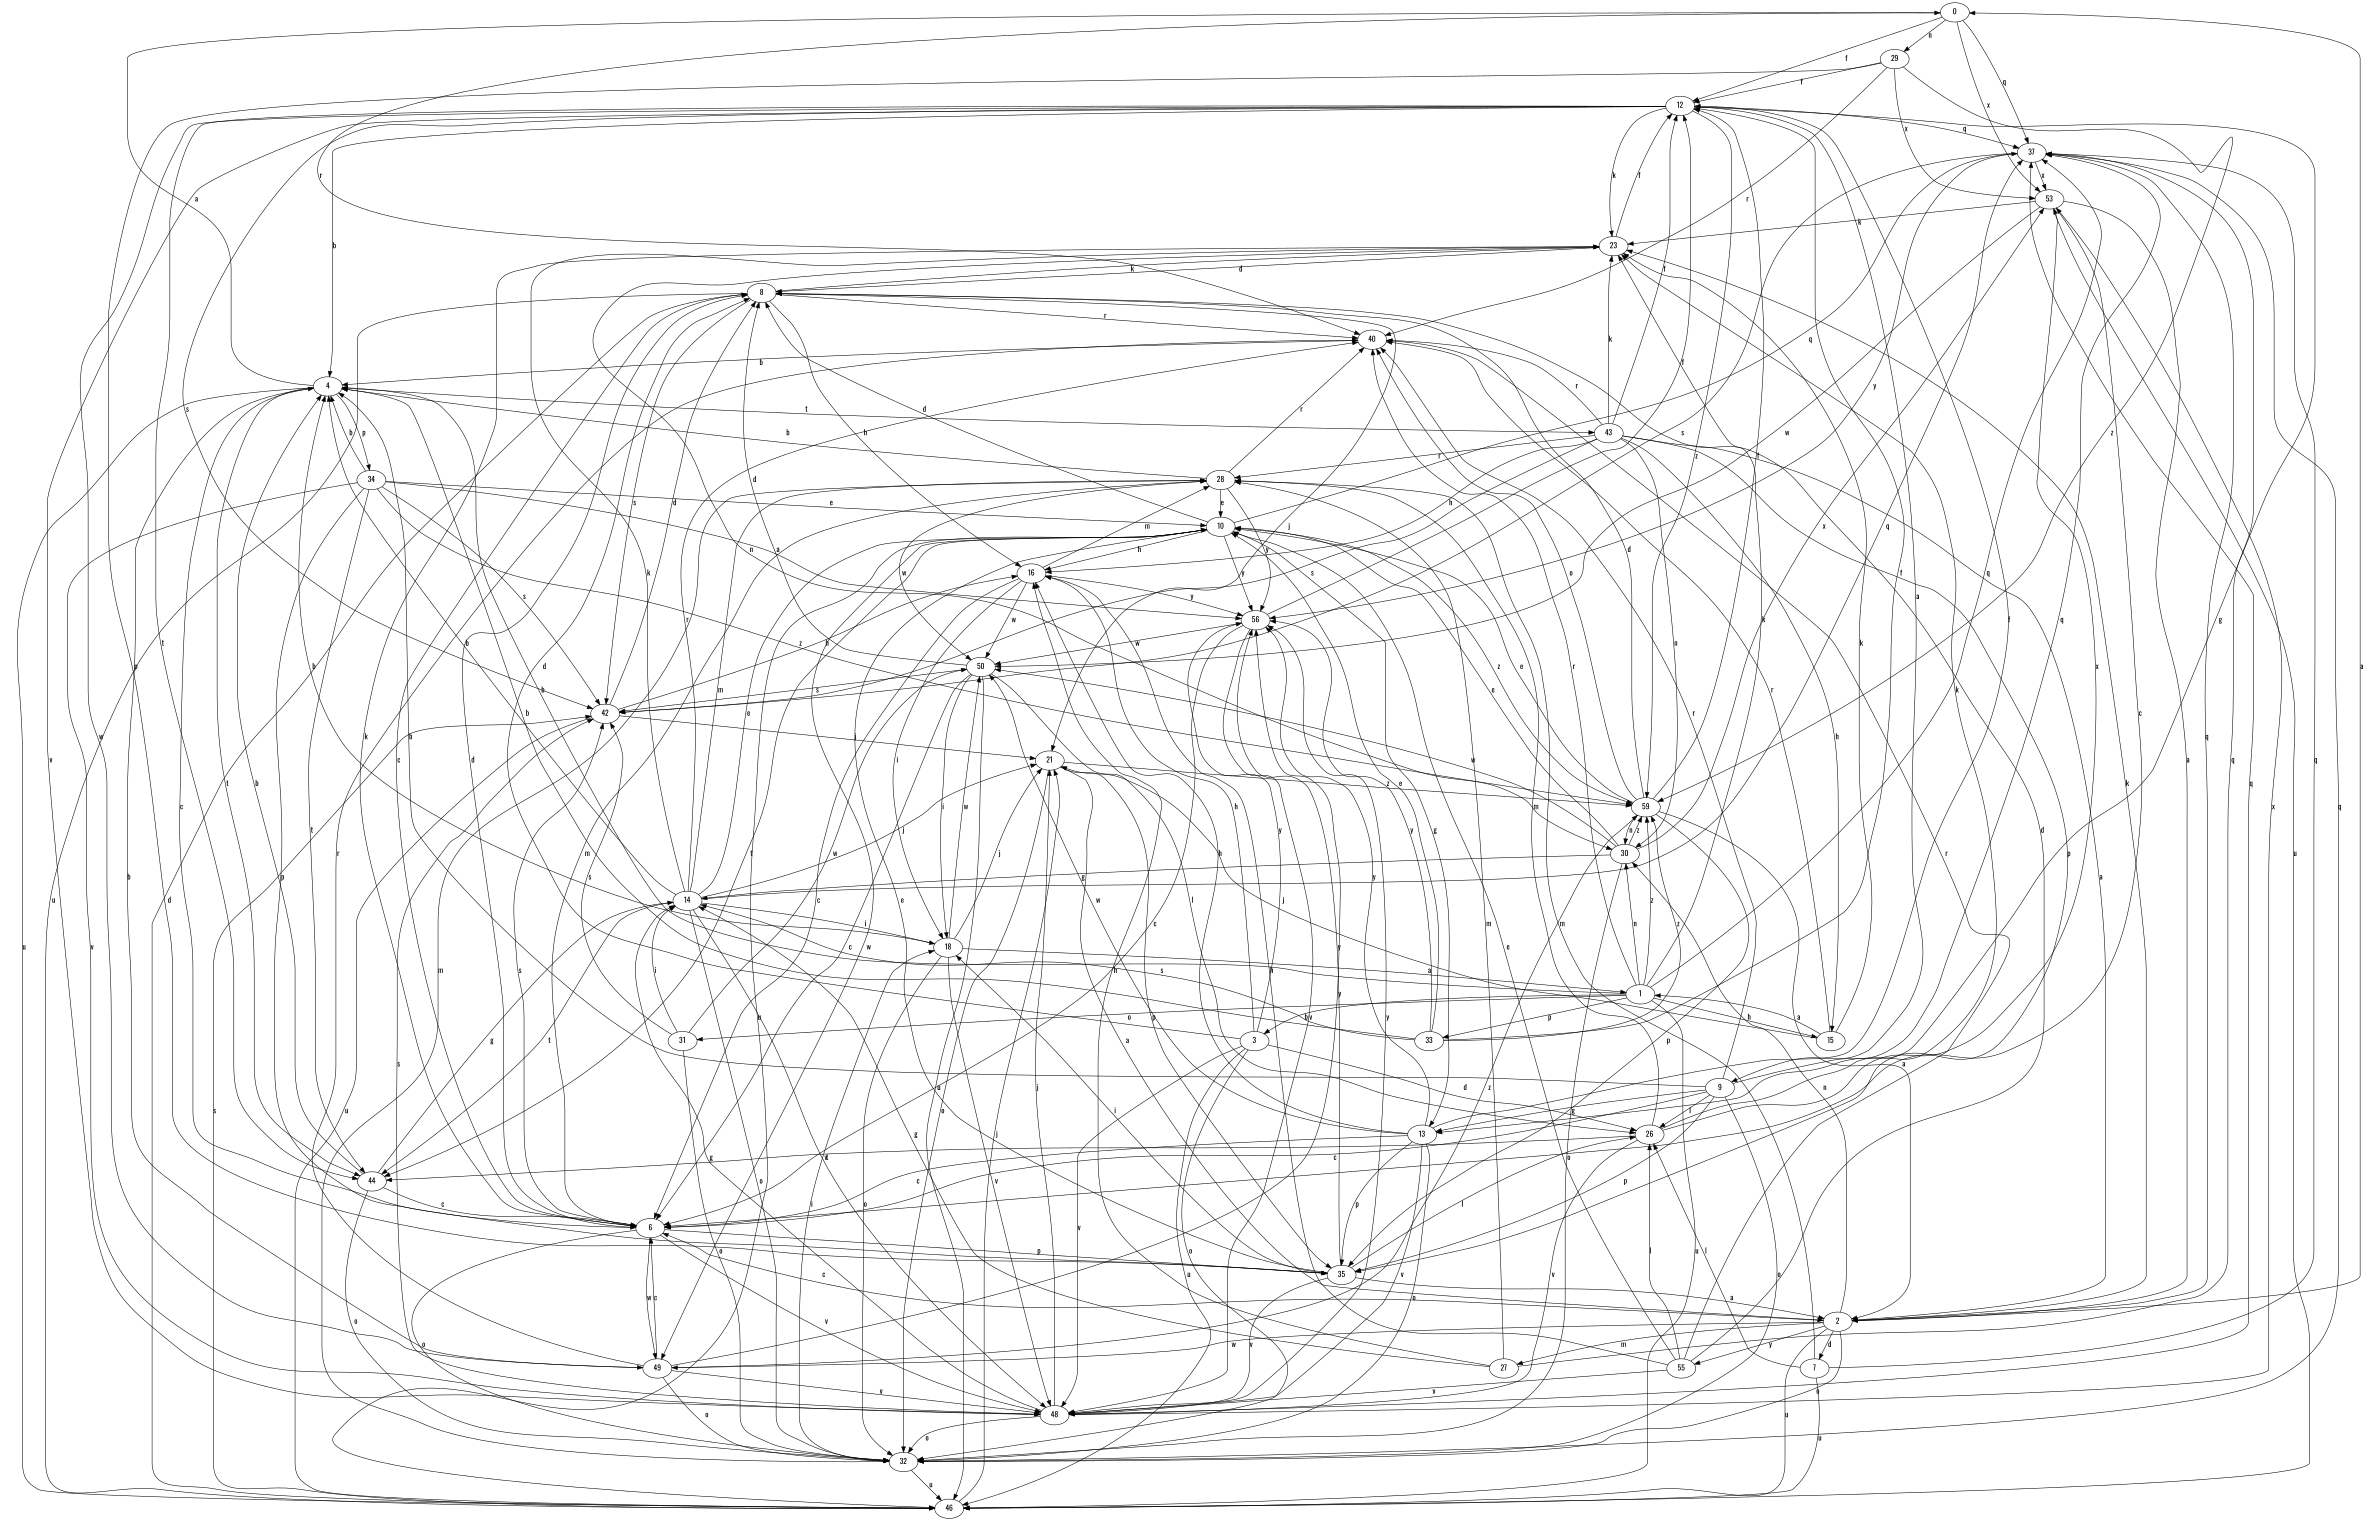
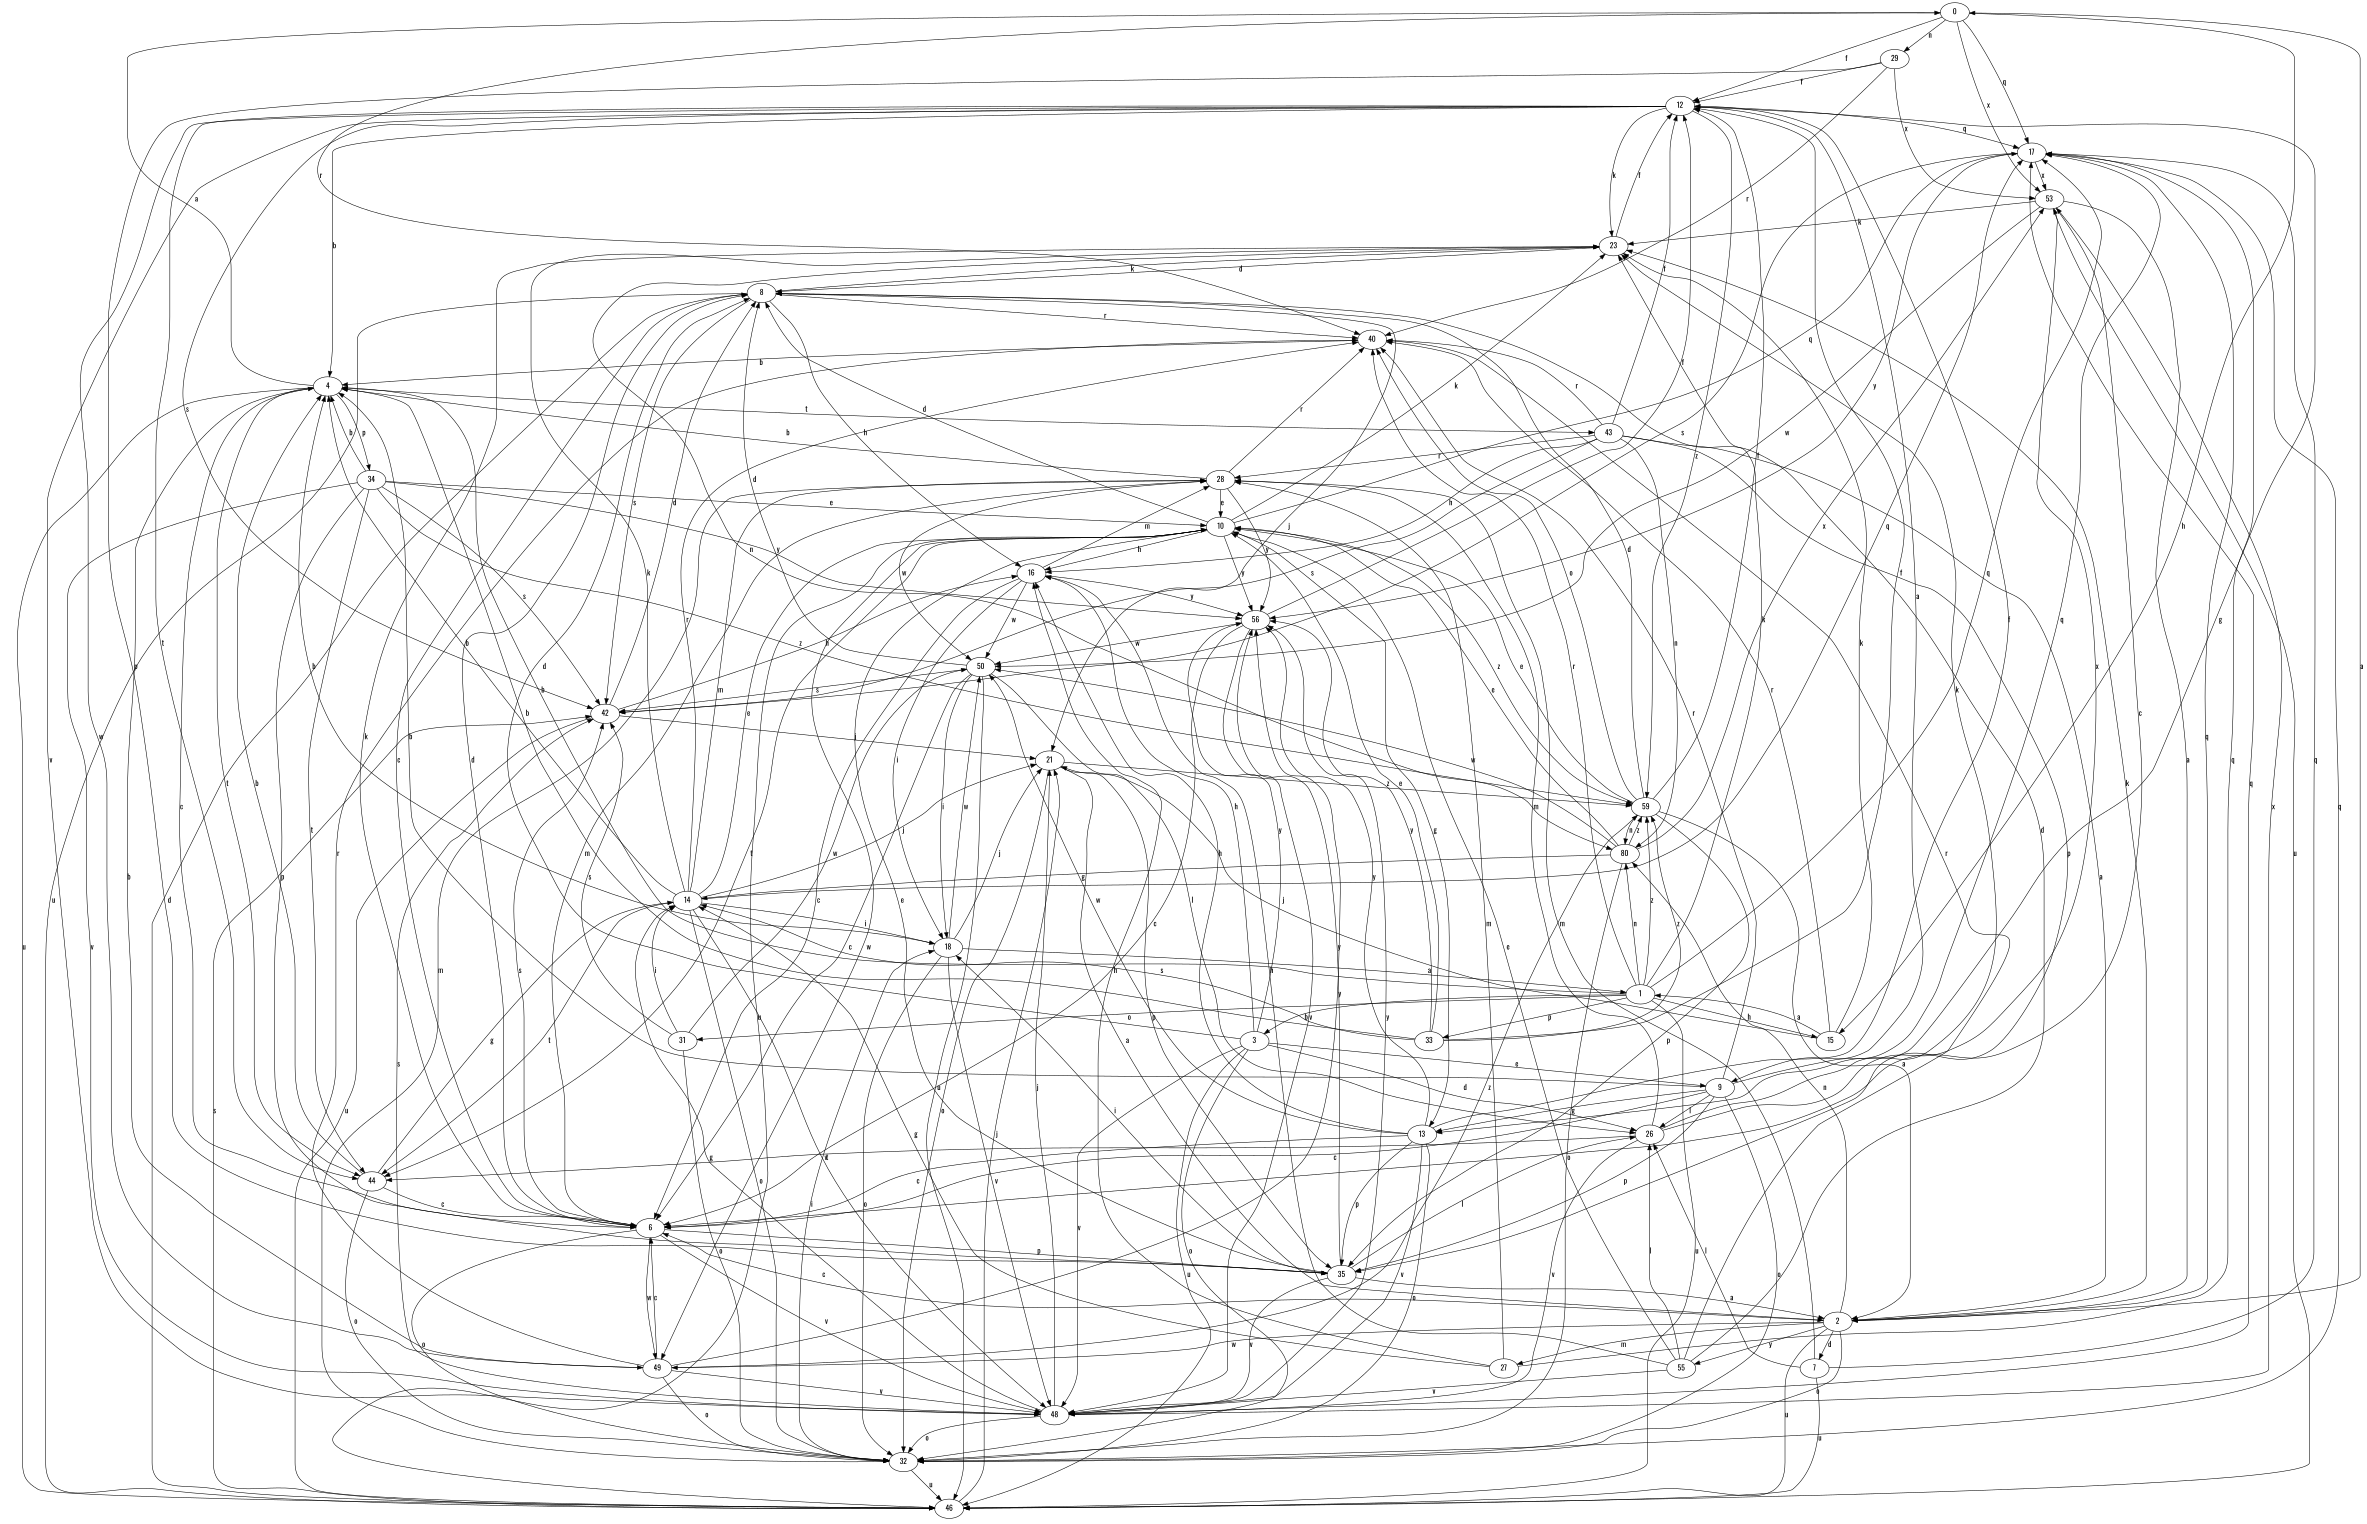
(2032, 153) -> (2032, 153)
(1609, 342) -> (1415, 406)
(2136, 389) -> none
(778, 550) -> (778, 550)
(1824, 694) -> (2207, 423)
(1625, 854) -> (1625, 854)
none -> (1485, 1064)
